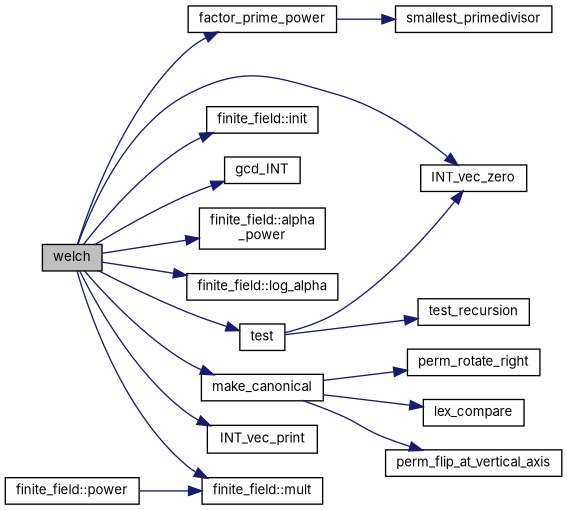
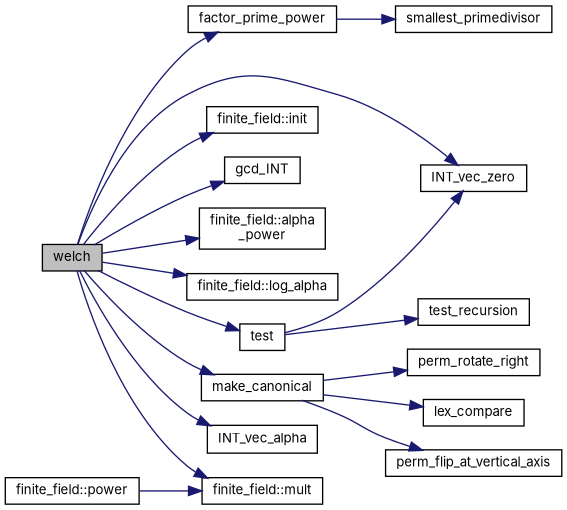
(262, 439) -> (262, 439)
